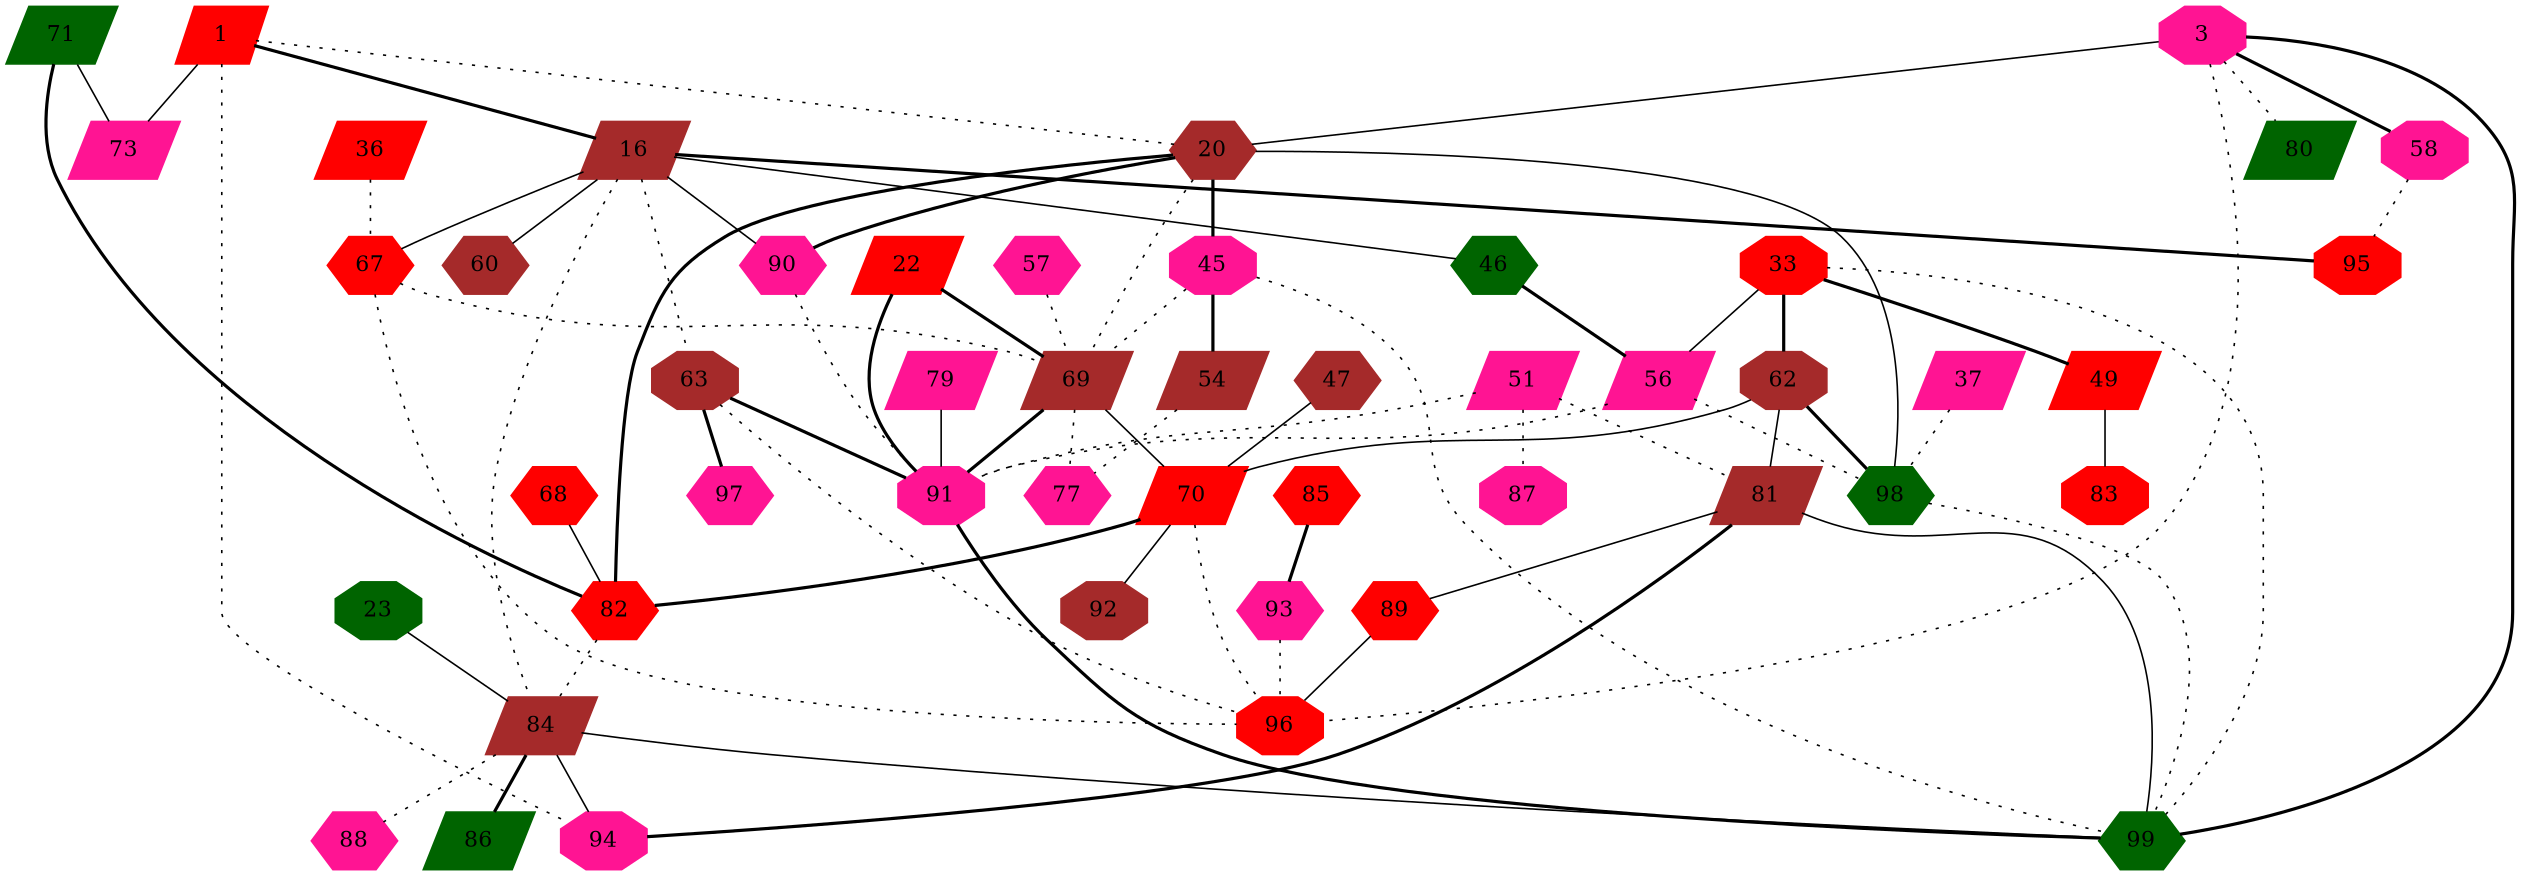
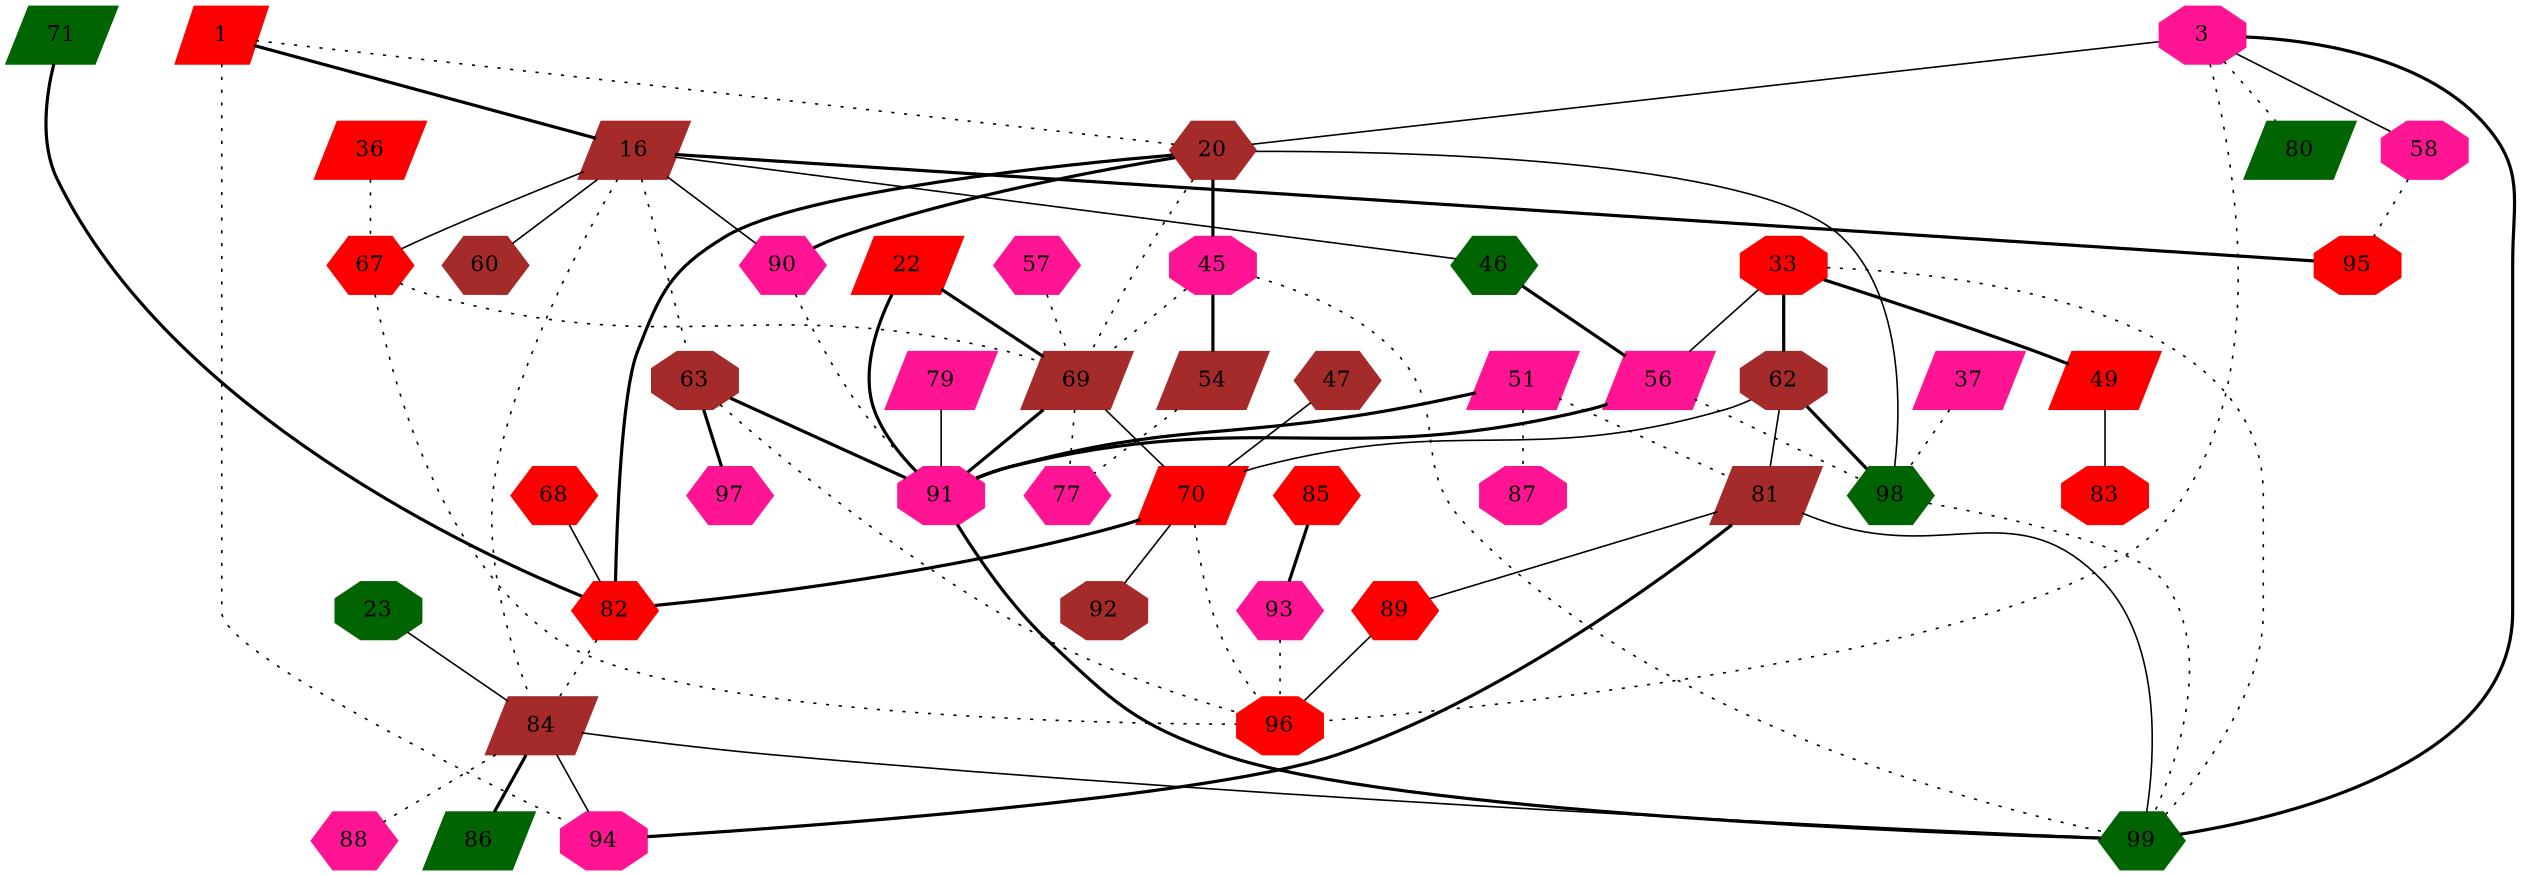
(2313, 93) -> (2313, 93)
(124, 150) -> none
(1263, 427) -> (1263, 427)
(1291, 438) -> (1291, 438)
